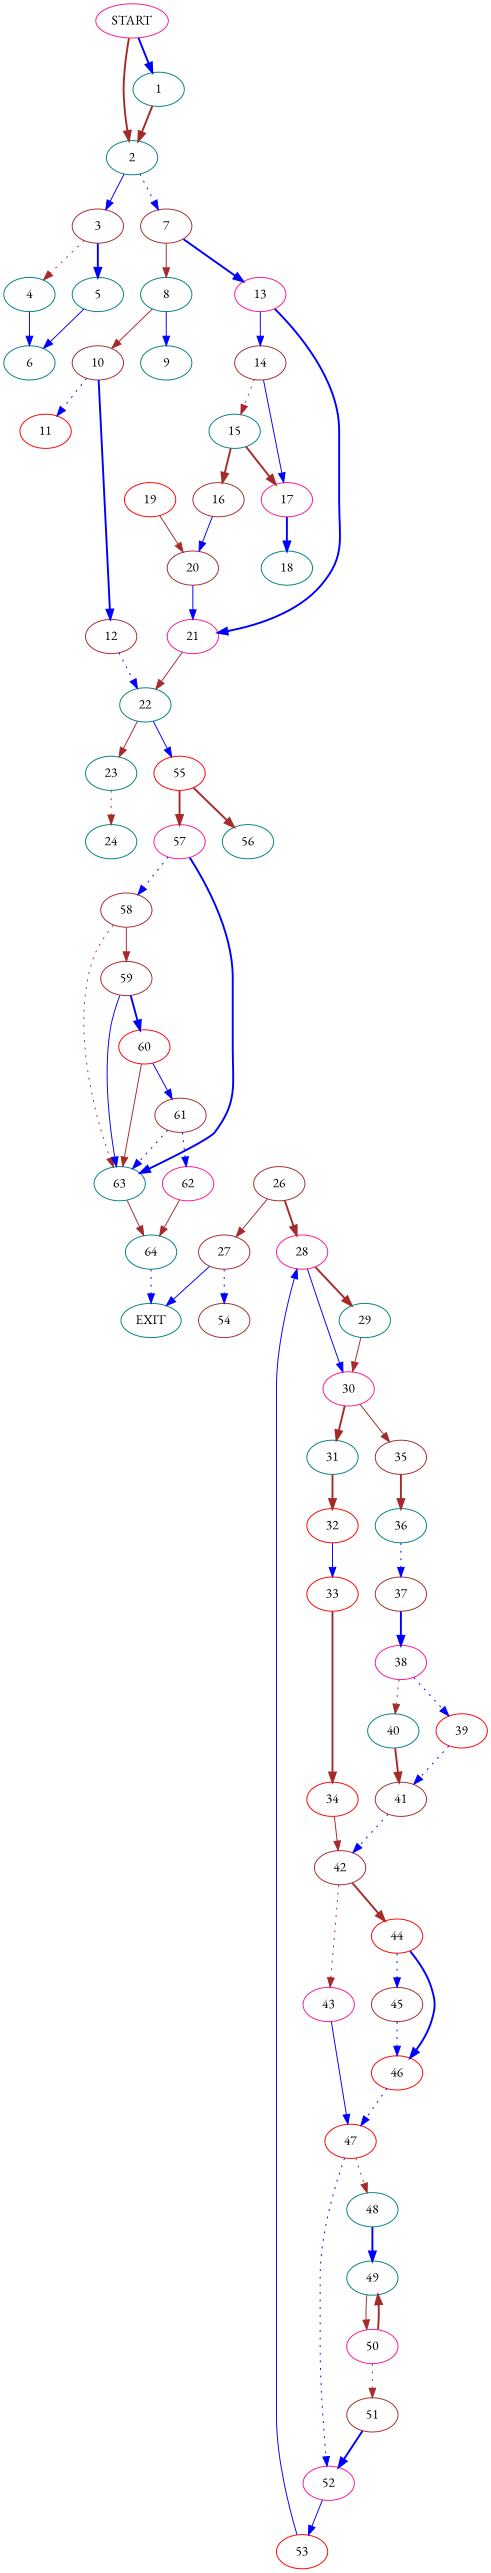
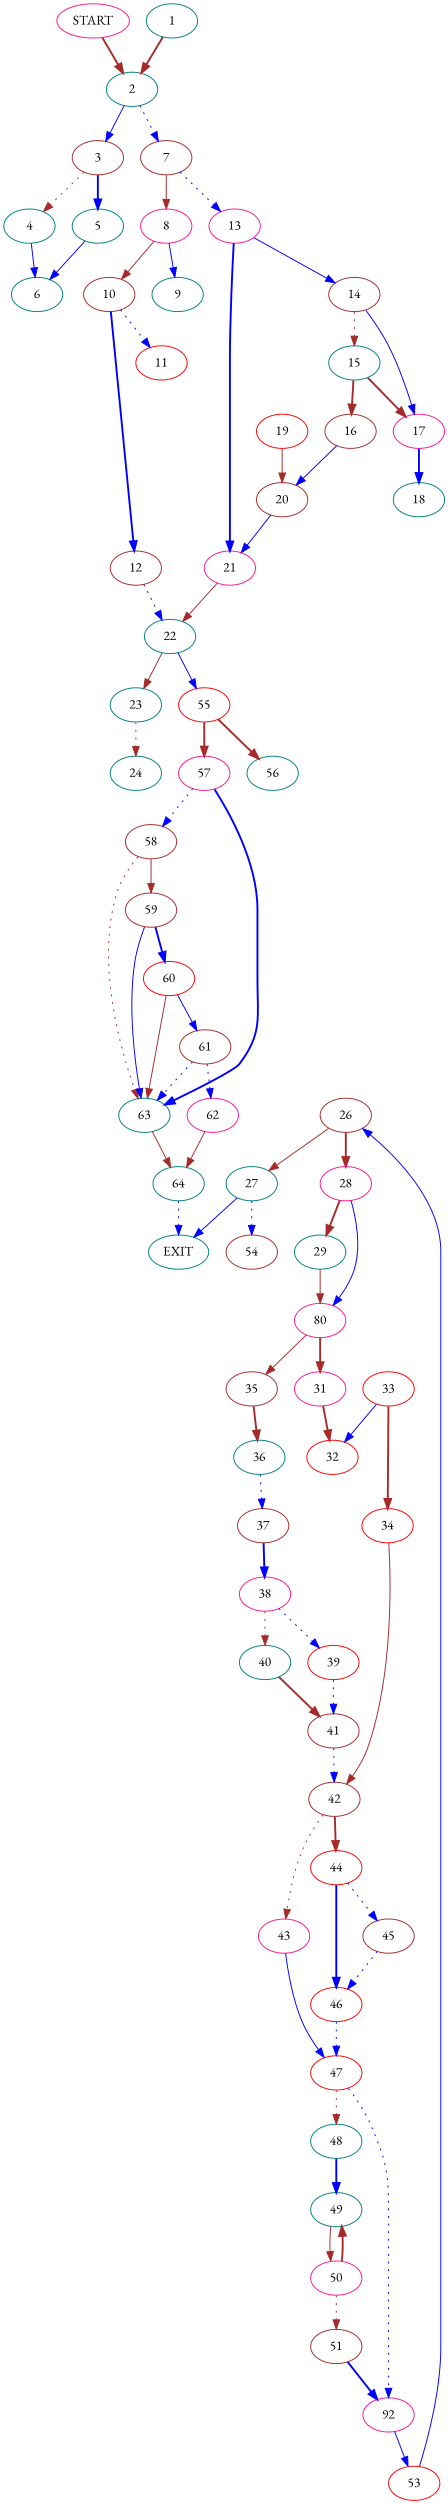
(144, 51) -> none
(209, 257) -> (197, 188)
(166, 294) -> (166, 226)
(224, 1252) -> (252, 1184)
(349, 1389) -> (320, 1320)
(332, 1457) -> (320, 1389)
(332, 1555) -> (364, 1419)
(276, 1907) -> (441, 1790)
(329, 2483) -> (389, 2415)
